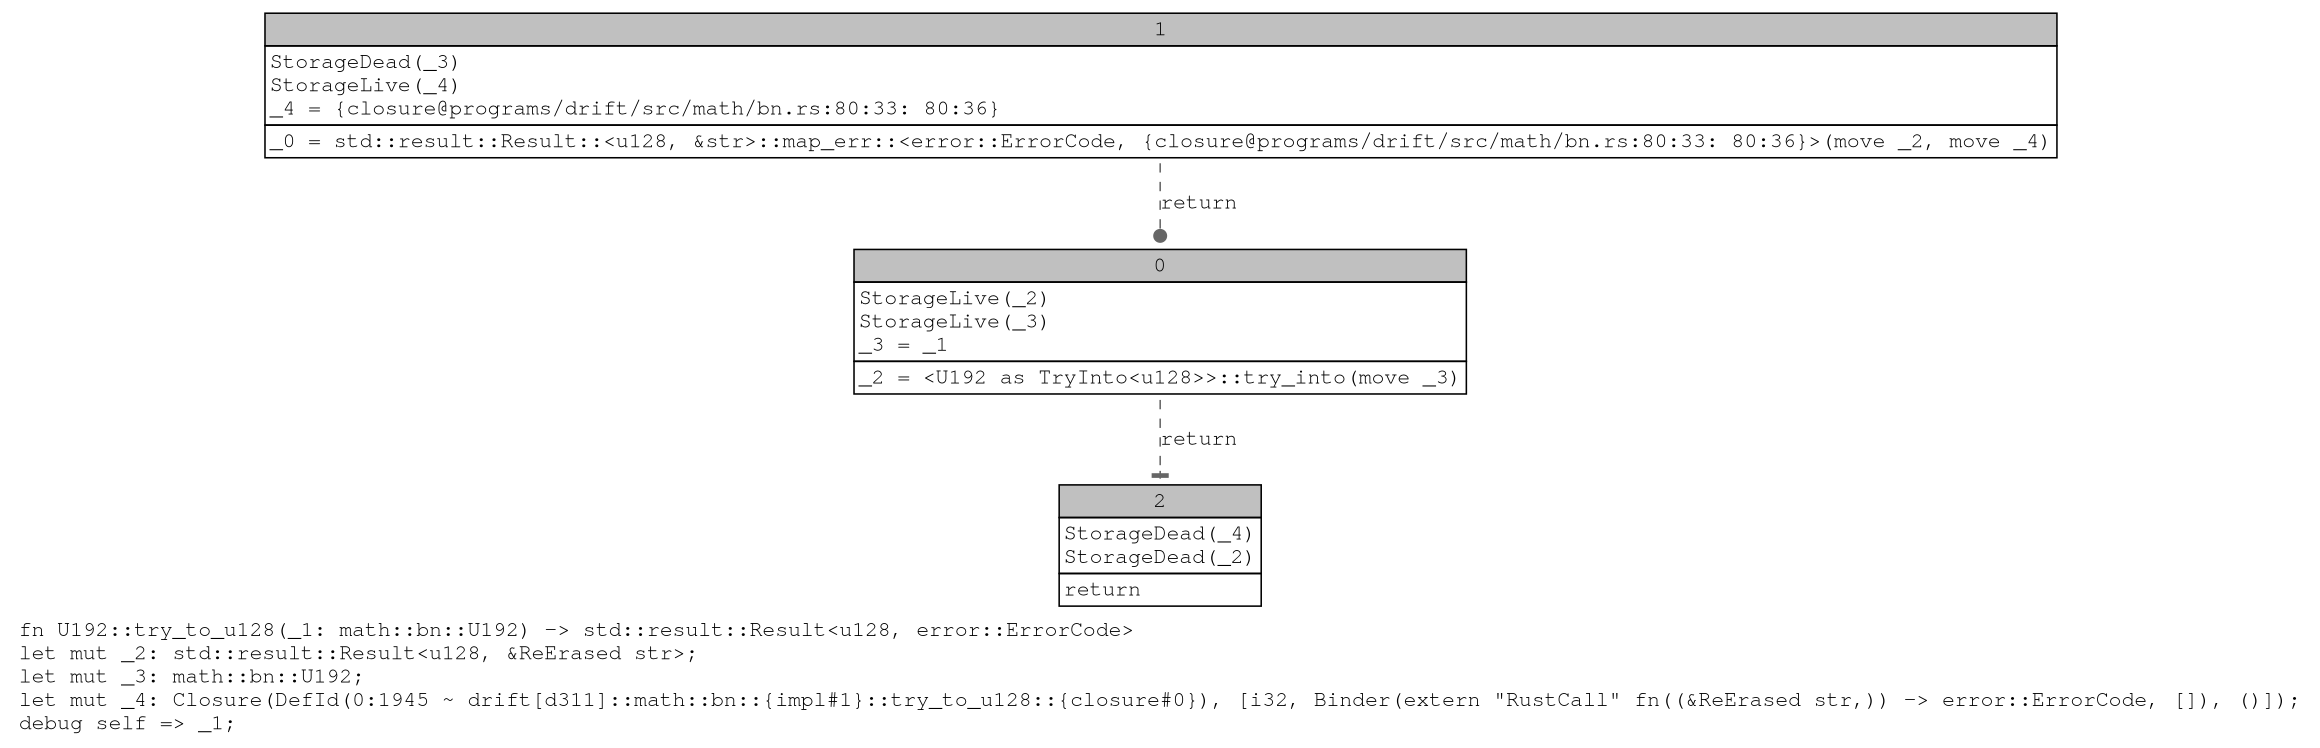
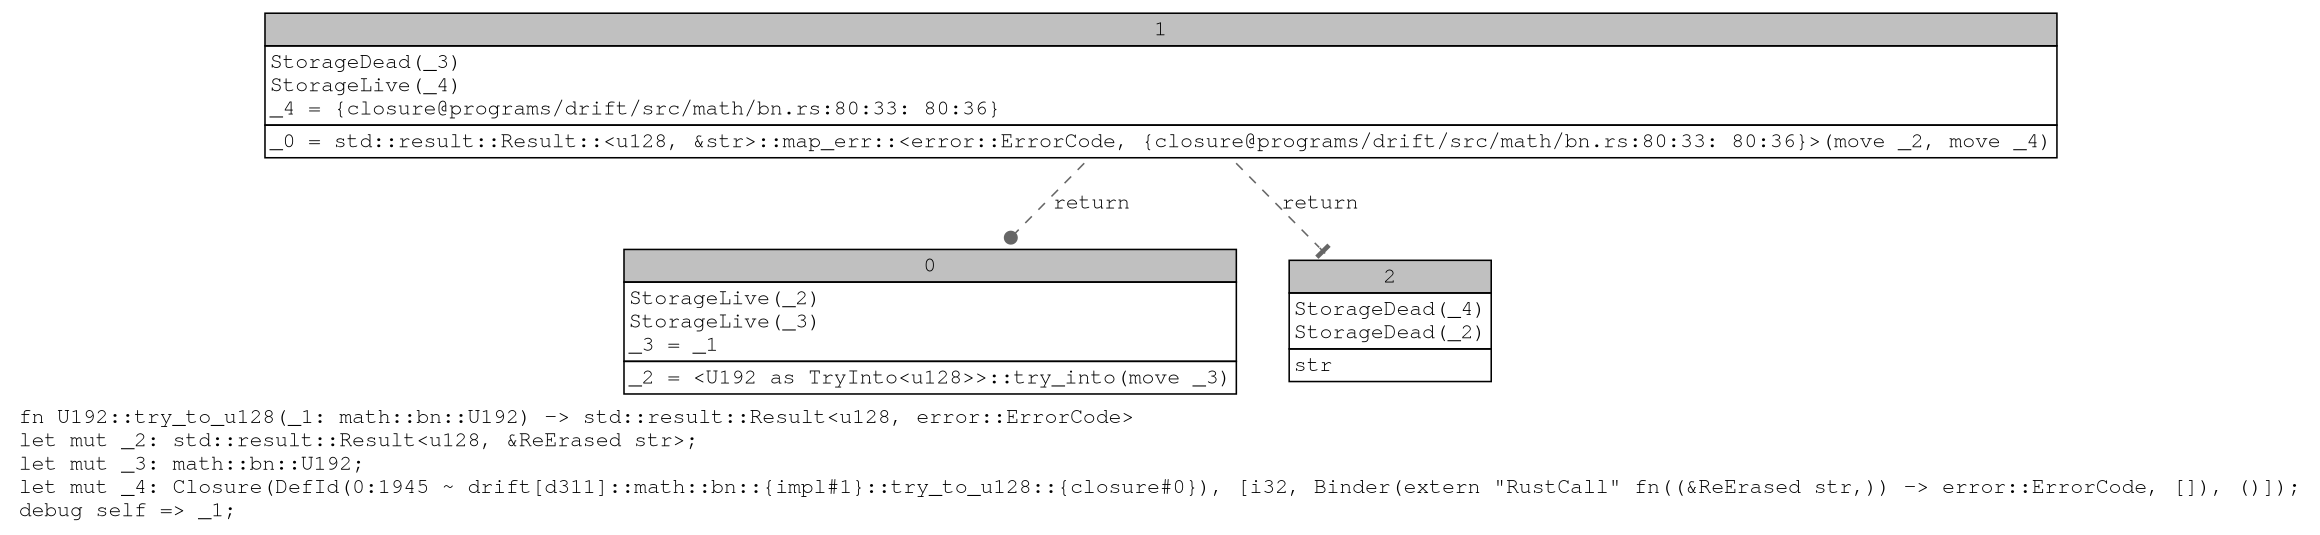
(1160, 435) -> (1278, 205)
(1103, 589) -> (1313, 364)
